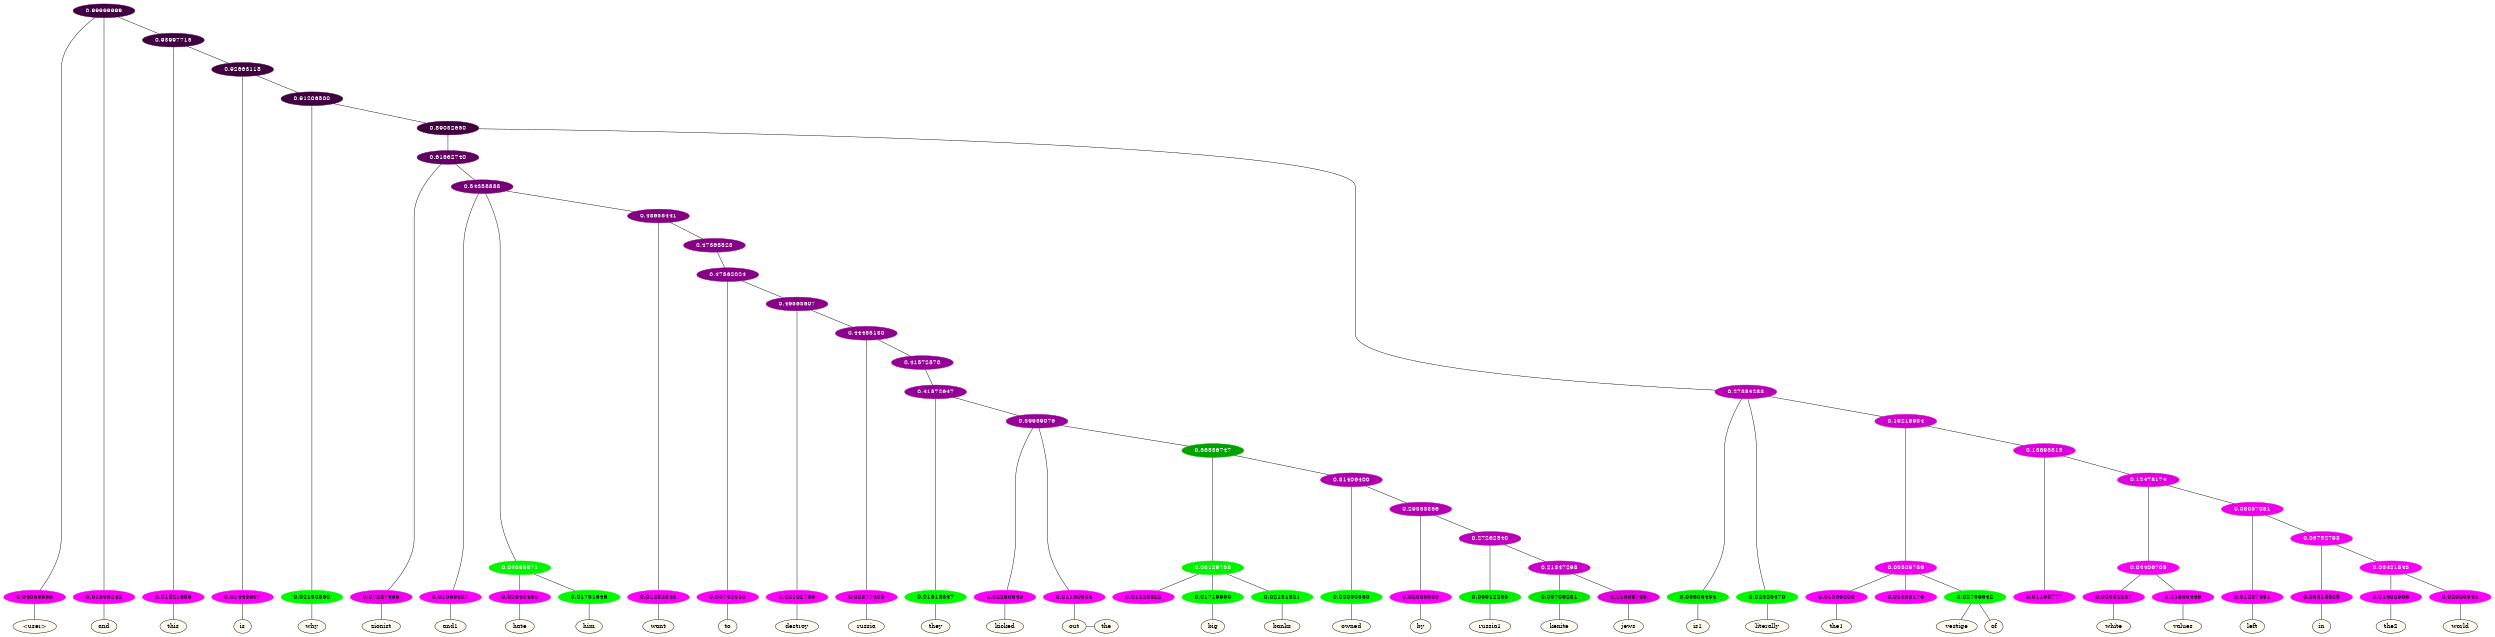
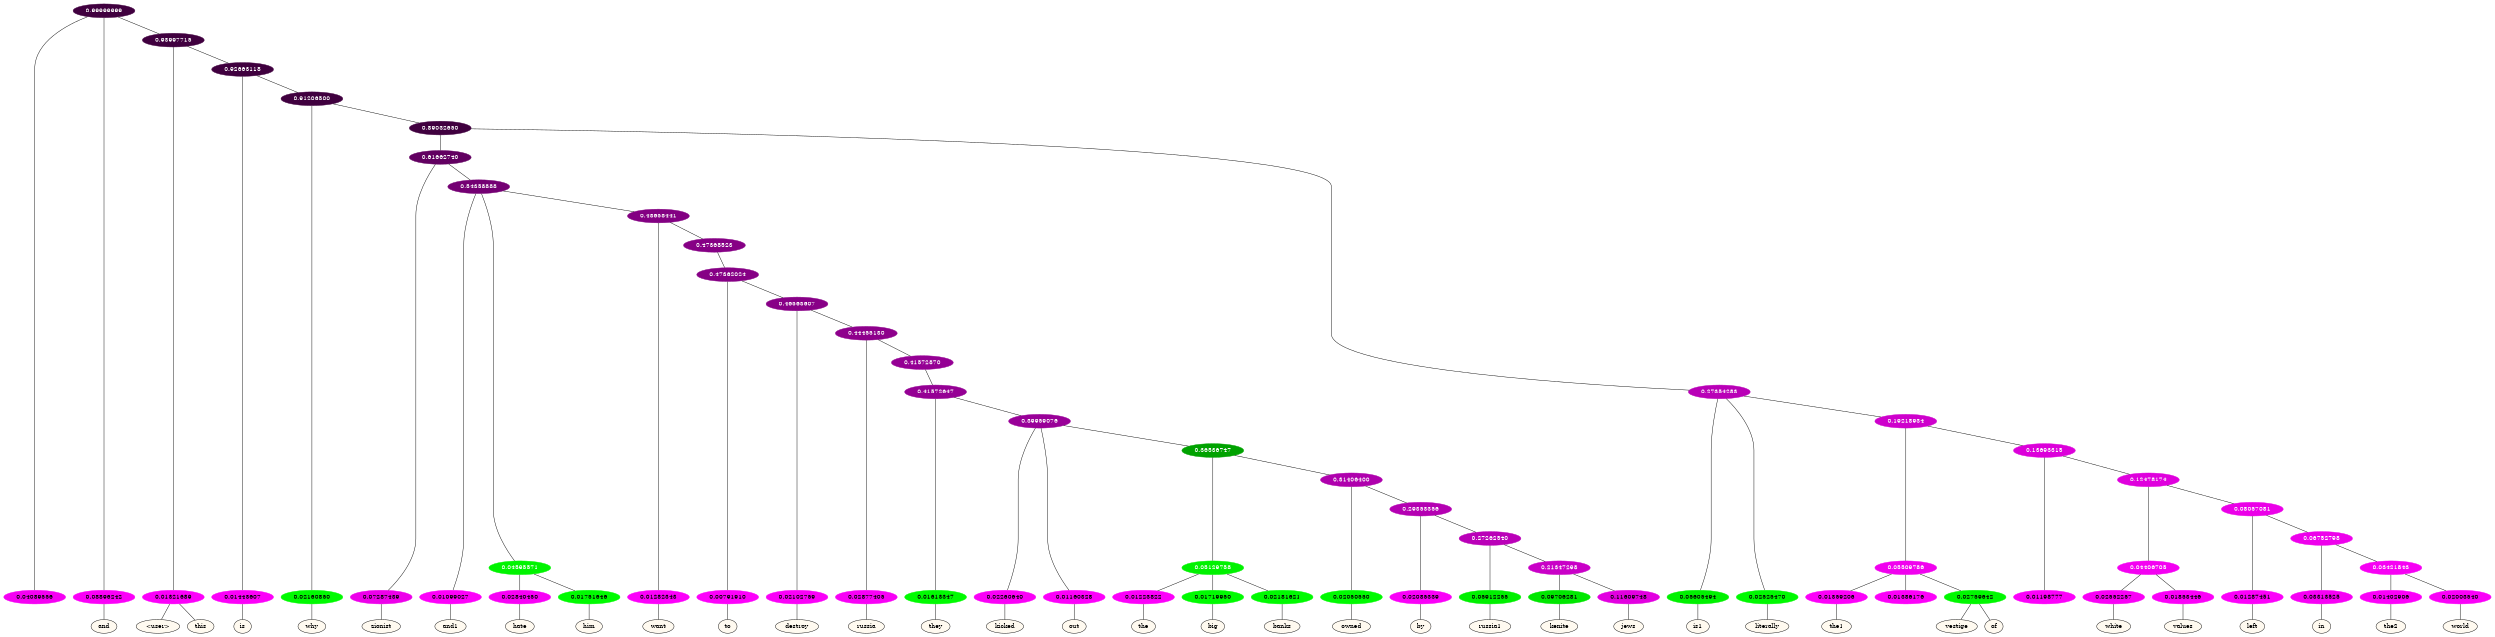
(104, 597) -> (104, 597)
(35, 612) -> (166, 612)
(1090, 626) -> (1143, 612)
